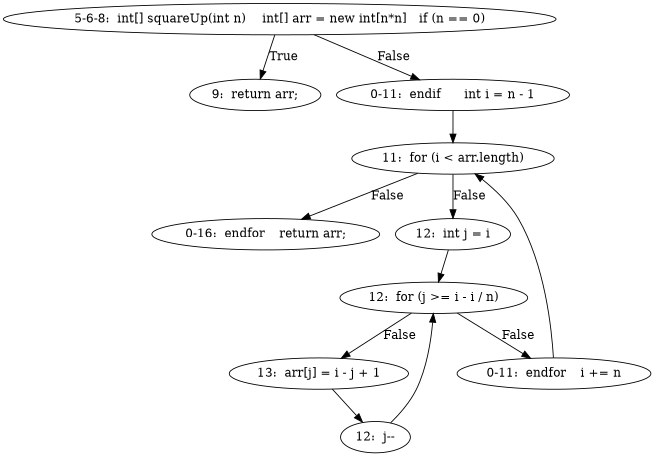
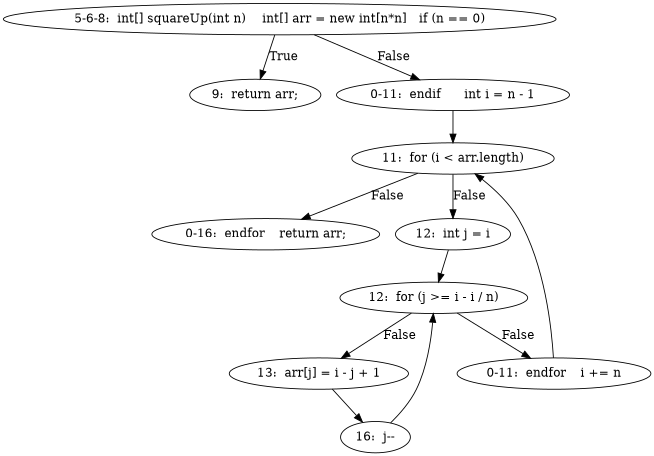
(375, 437) -> (375, 437)
